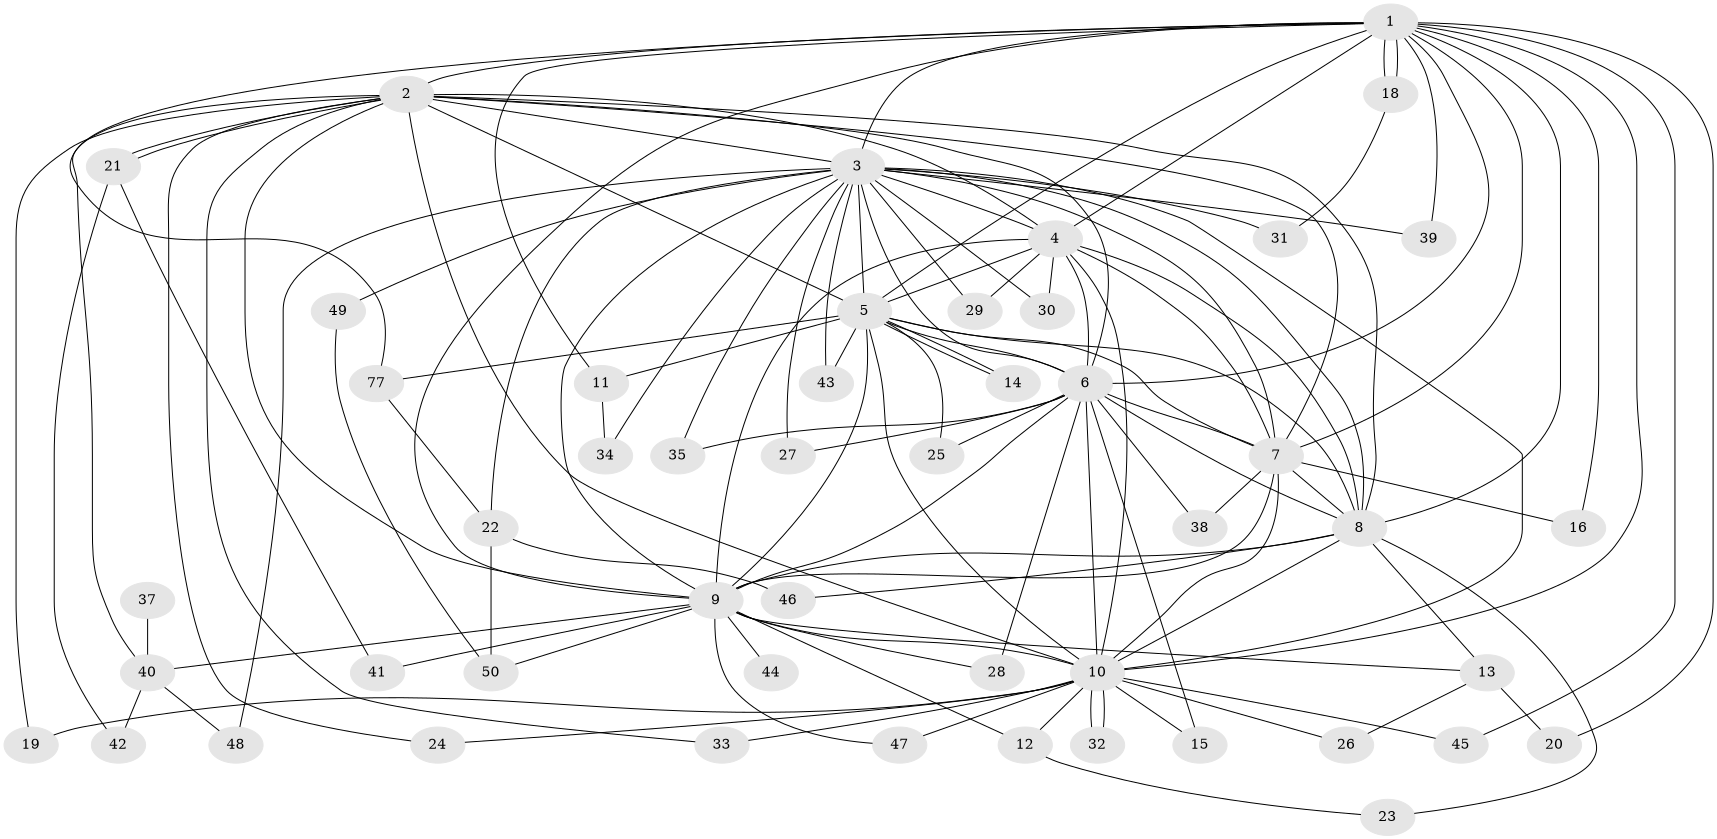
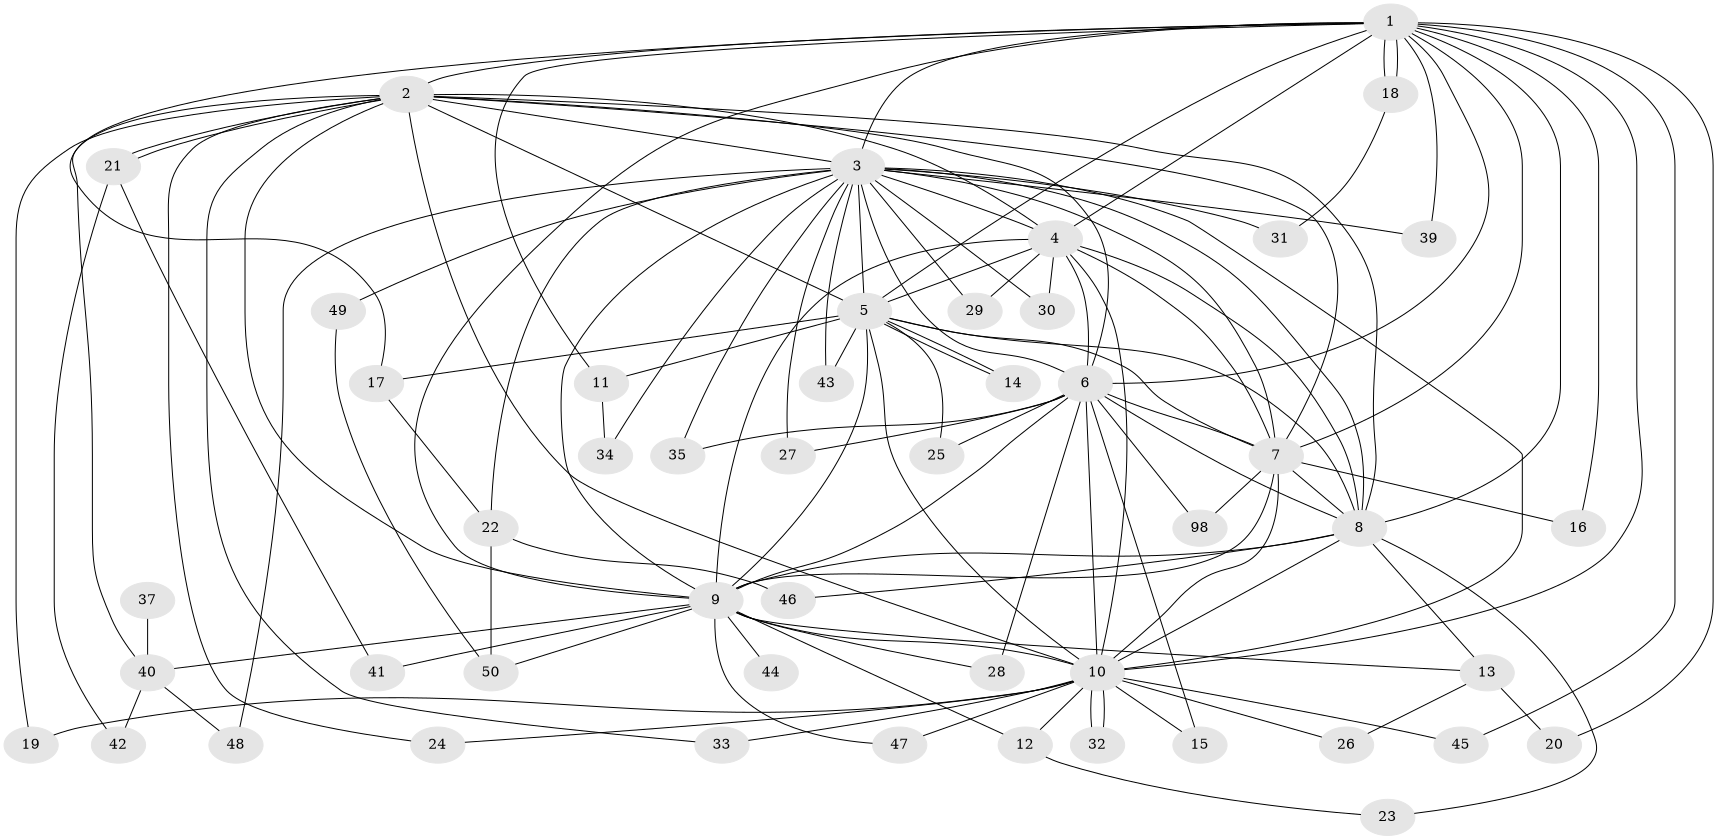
(976, 346) -> none
(377, 384) -> (377, 384)
(1200, 528) -> (1200, 528)
